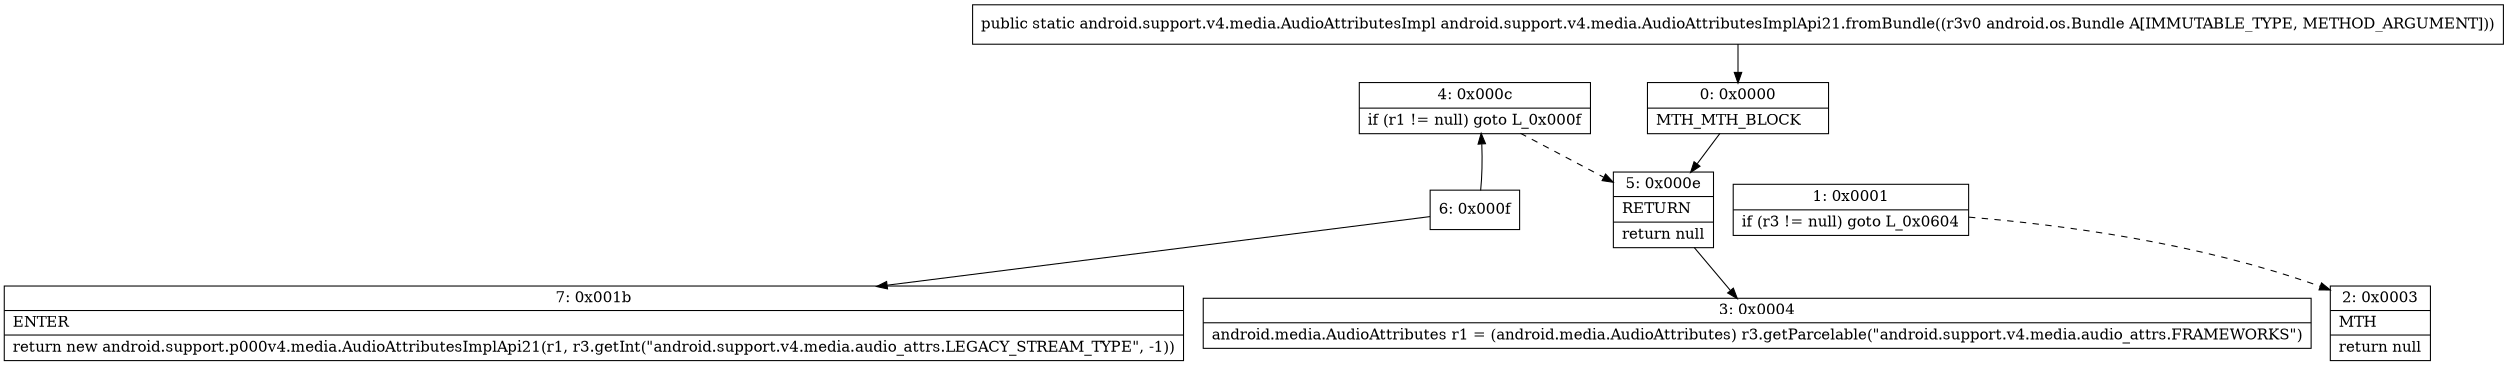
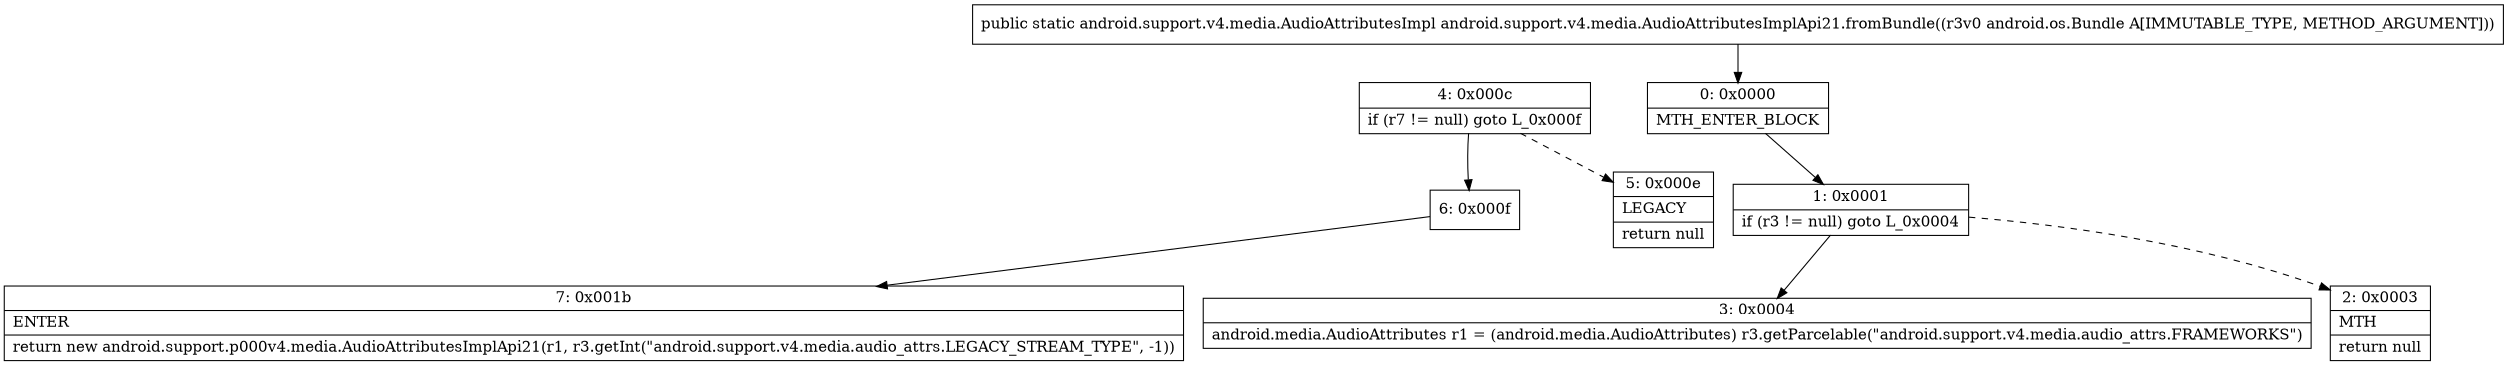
(1475, 120) -> (1475, 120)
(1728, 120) -> (1738, 120)
(1709, 149) -> (1790, 155)
(1482, 167) -> (1468, 156)
(1657, 209) -> (1654, 209)
(1851, 222) -> (1851, 222)
(1712, 269) -> (1807, 263)
